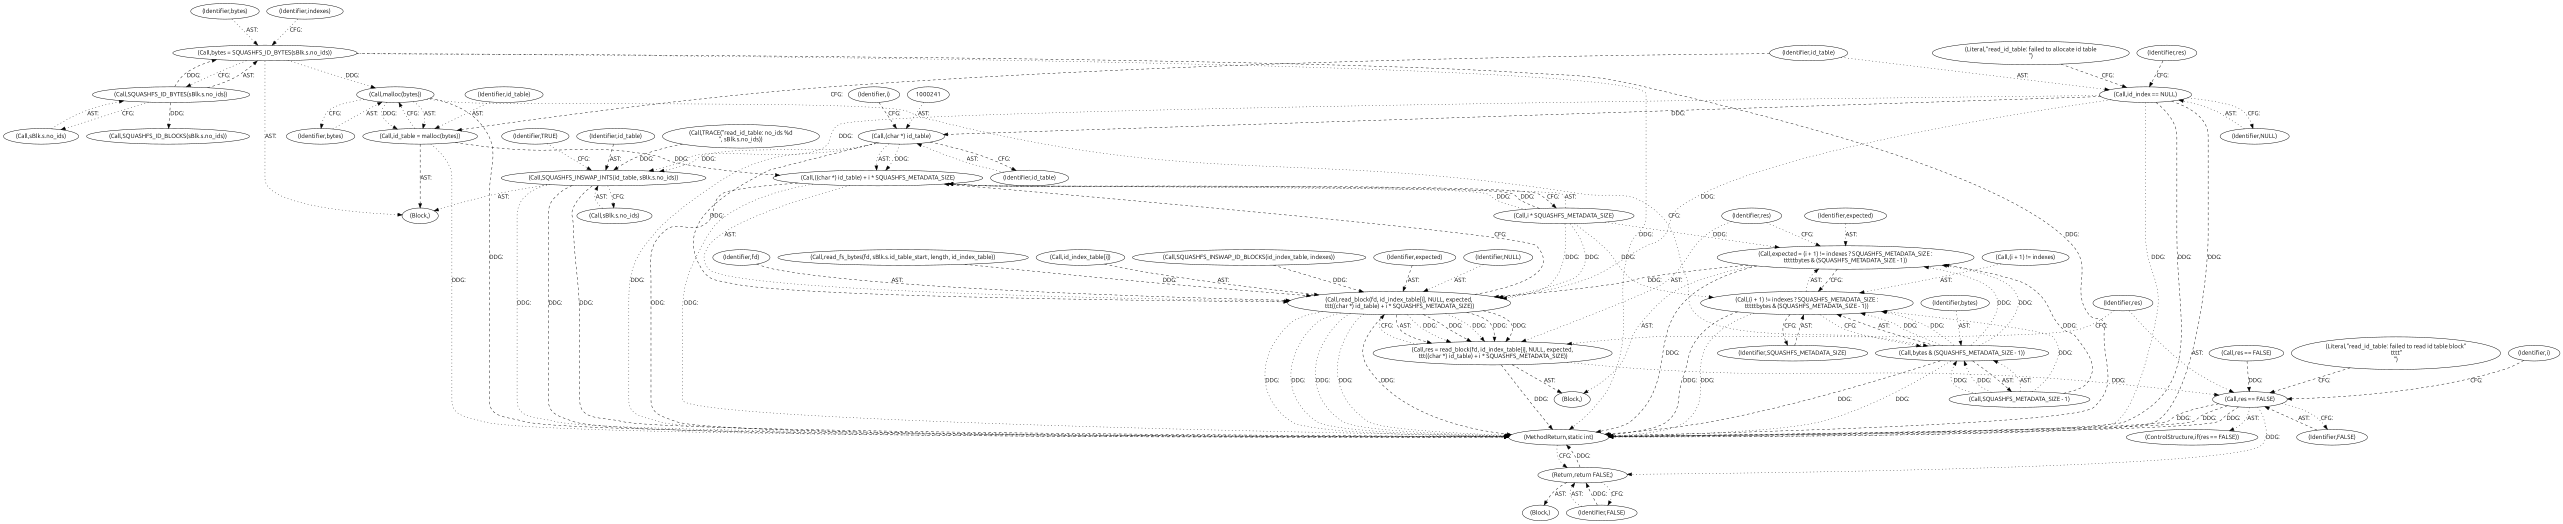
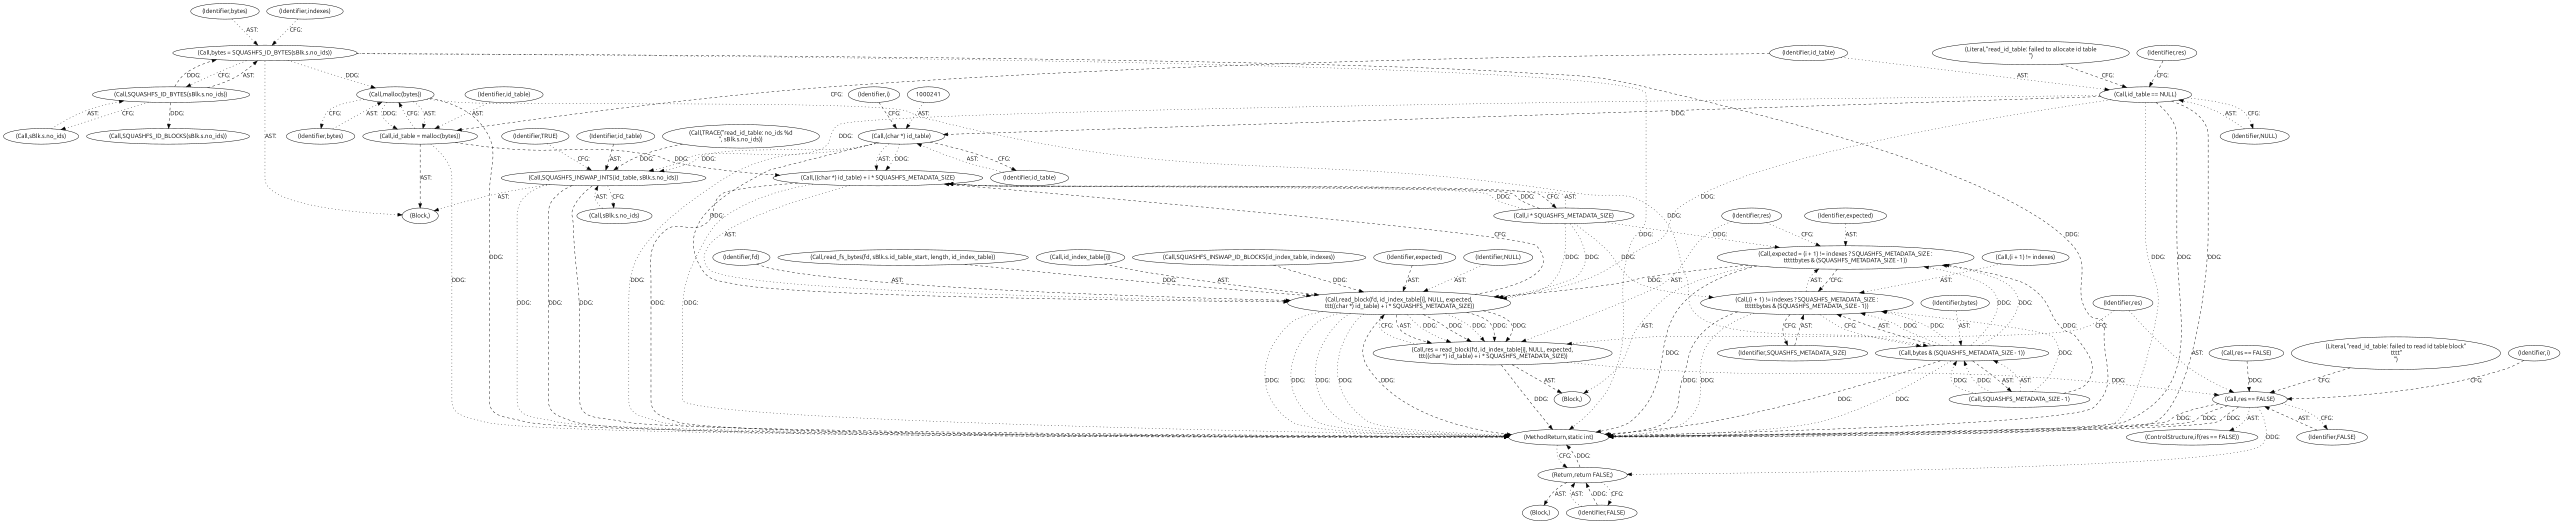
(2146, 95) -> (2146, 95)
(1675, 216) -> (1675, 216)
